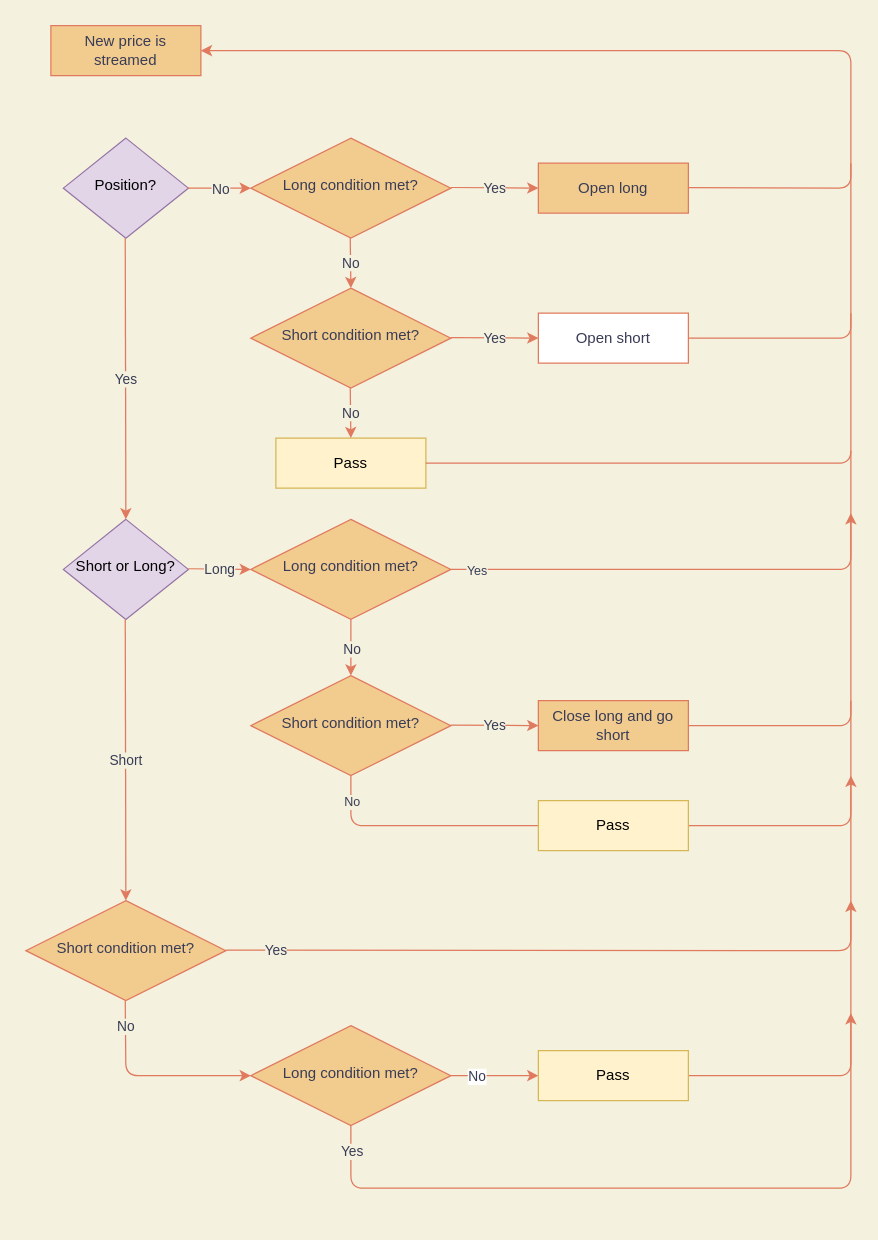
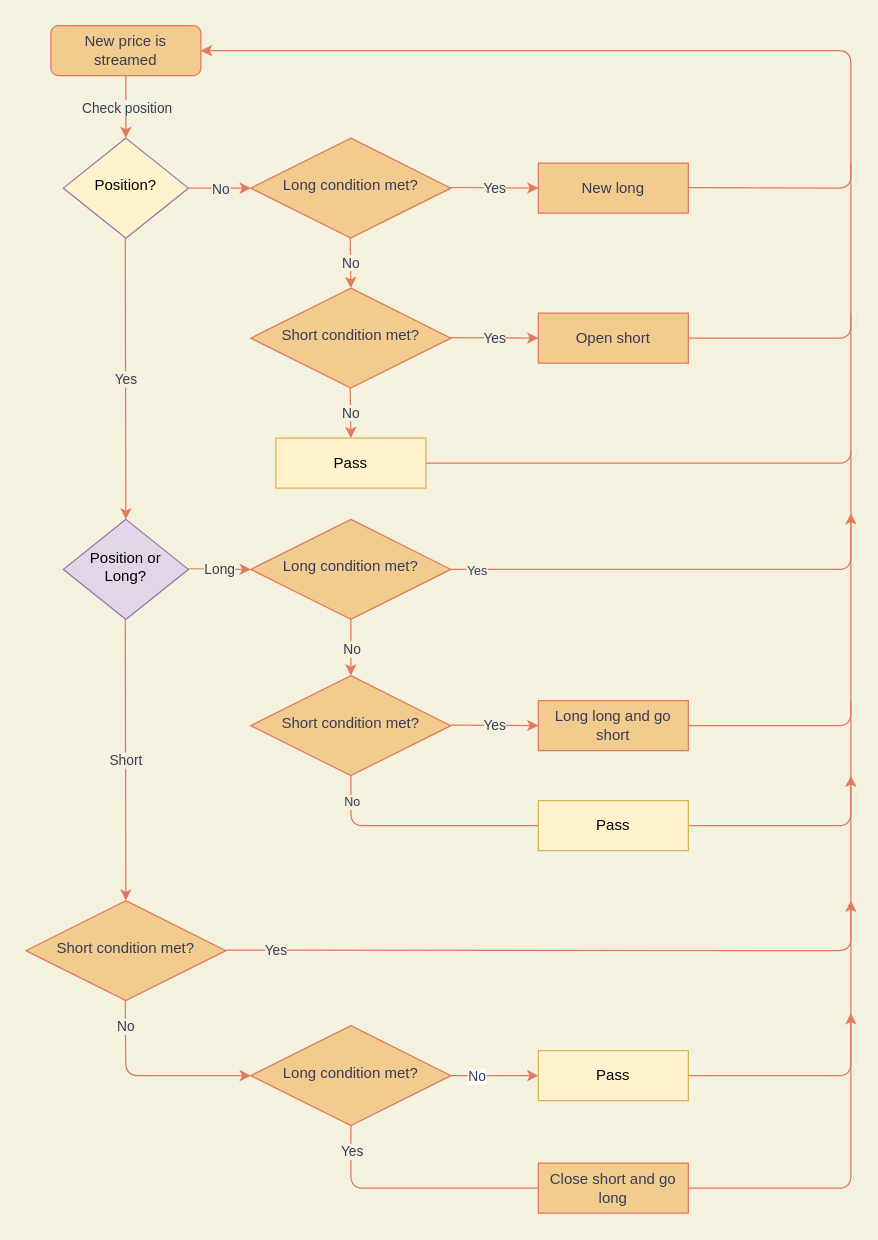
(126, 51) -> (126, 51)
none -> (126, 103)
(126, 188) -> (126, 188)
(613, 188) -> (613, 188)
(613, 338) -> (613, 338)
(126, 567) -> (126, 567)
(613, 726) -> (613, 726)
none -> (613, 1188)
